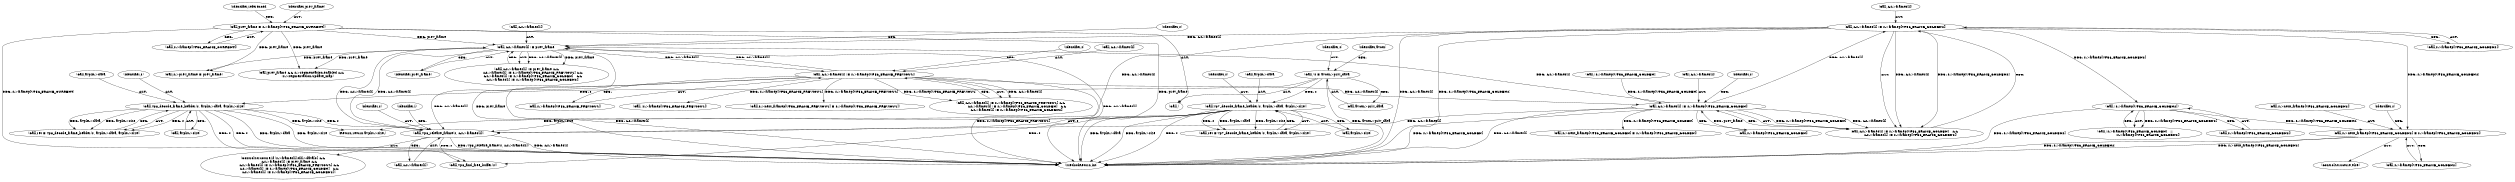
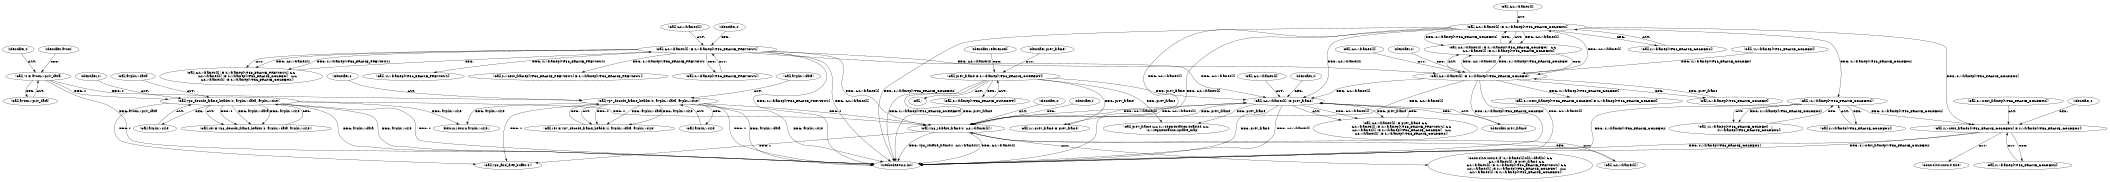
(690, 61) -> none
(1249, 95) -> none
(1073, 121) -> (835, 111)
